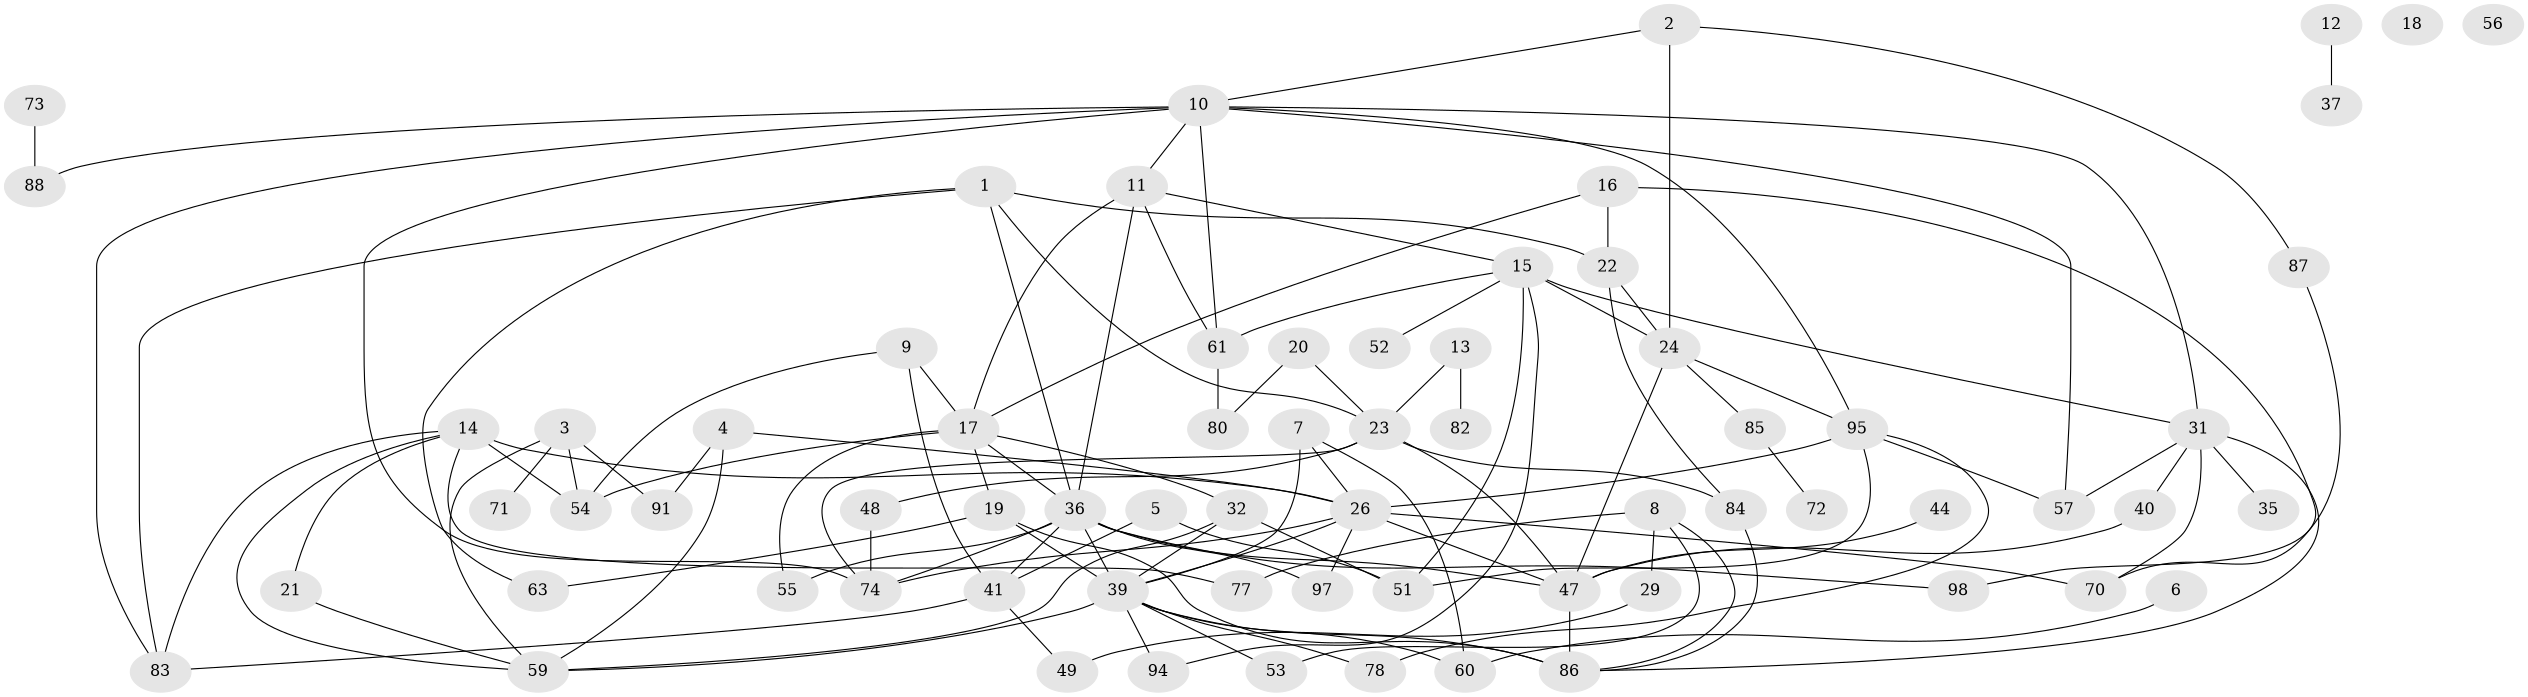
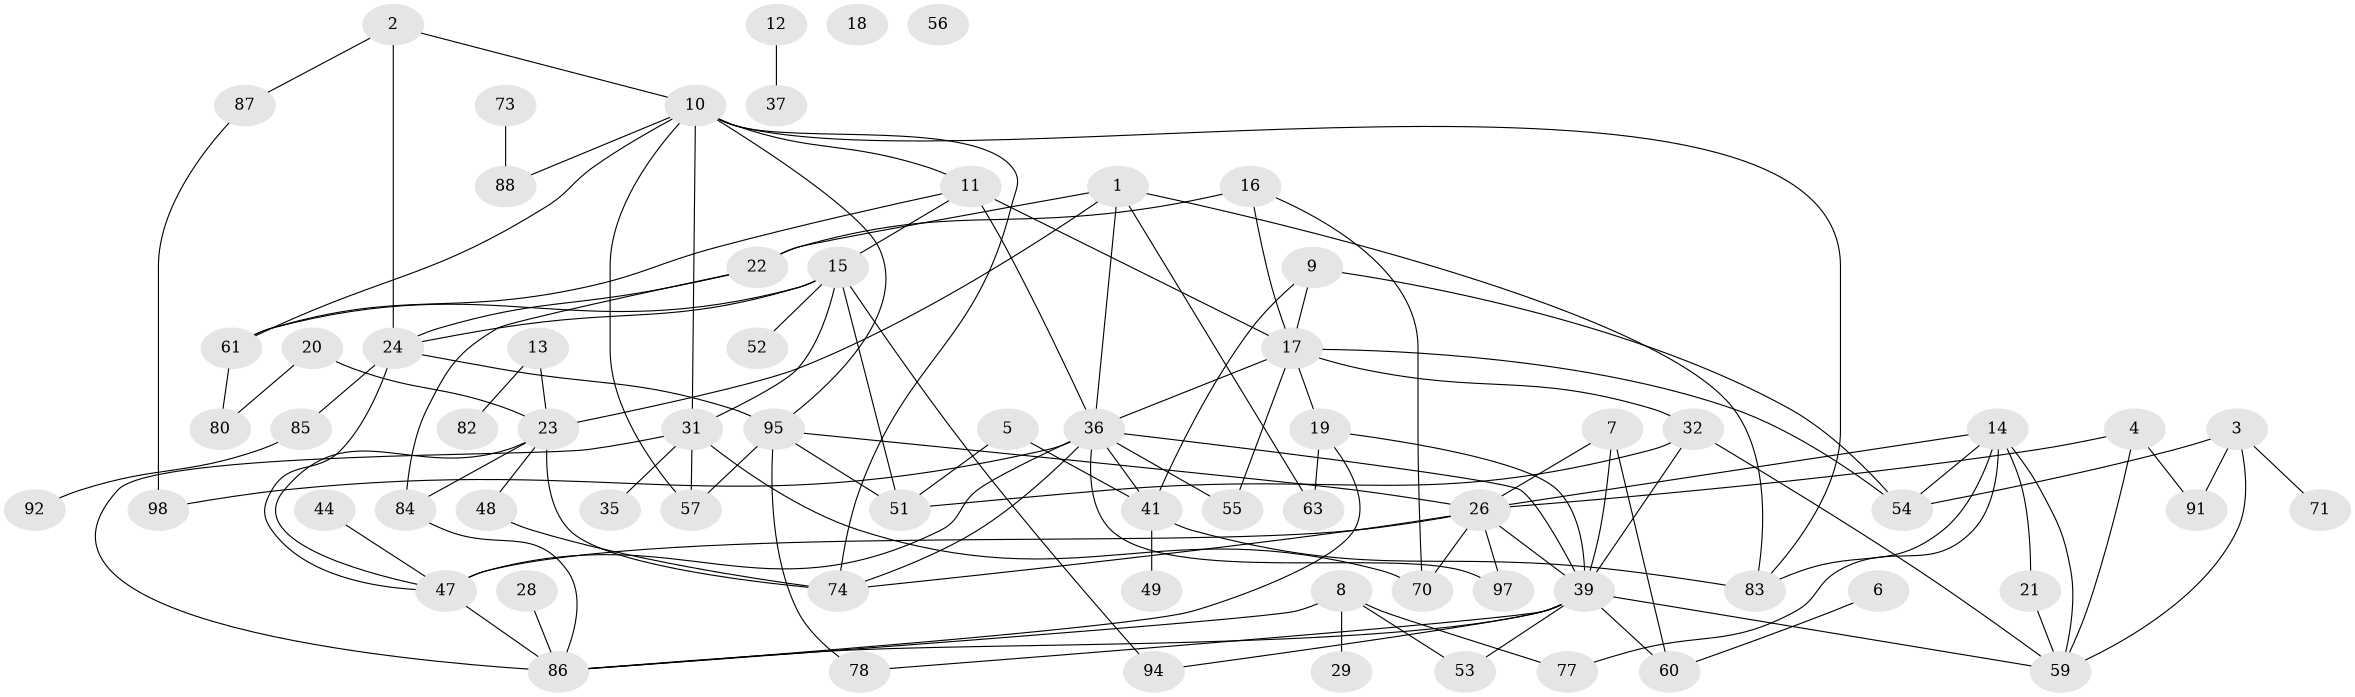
(1817, 510) -> (35, 510)
(2145, 510) -> none
none -> (527, 591)
(1360, 634) -> none
